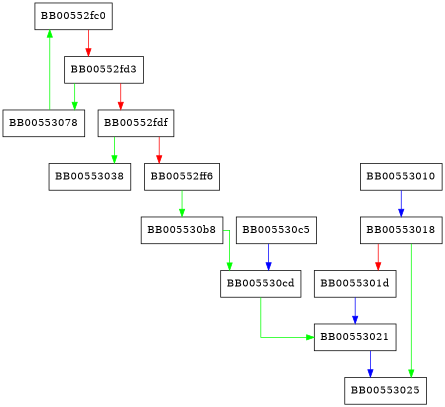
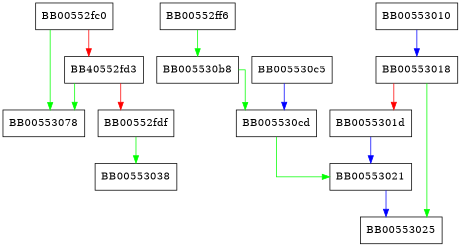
(104, 70) -> (104, 70)
(50, 74) -> (50, 66)
(159, 146) -> none
